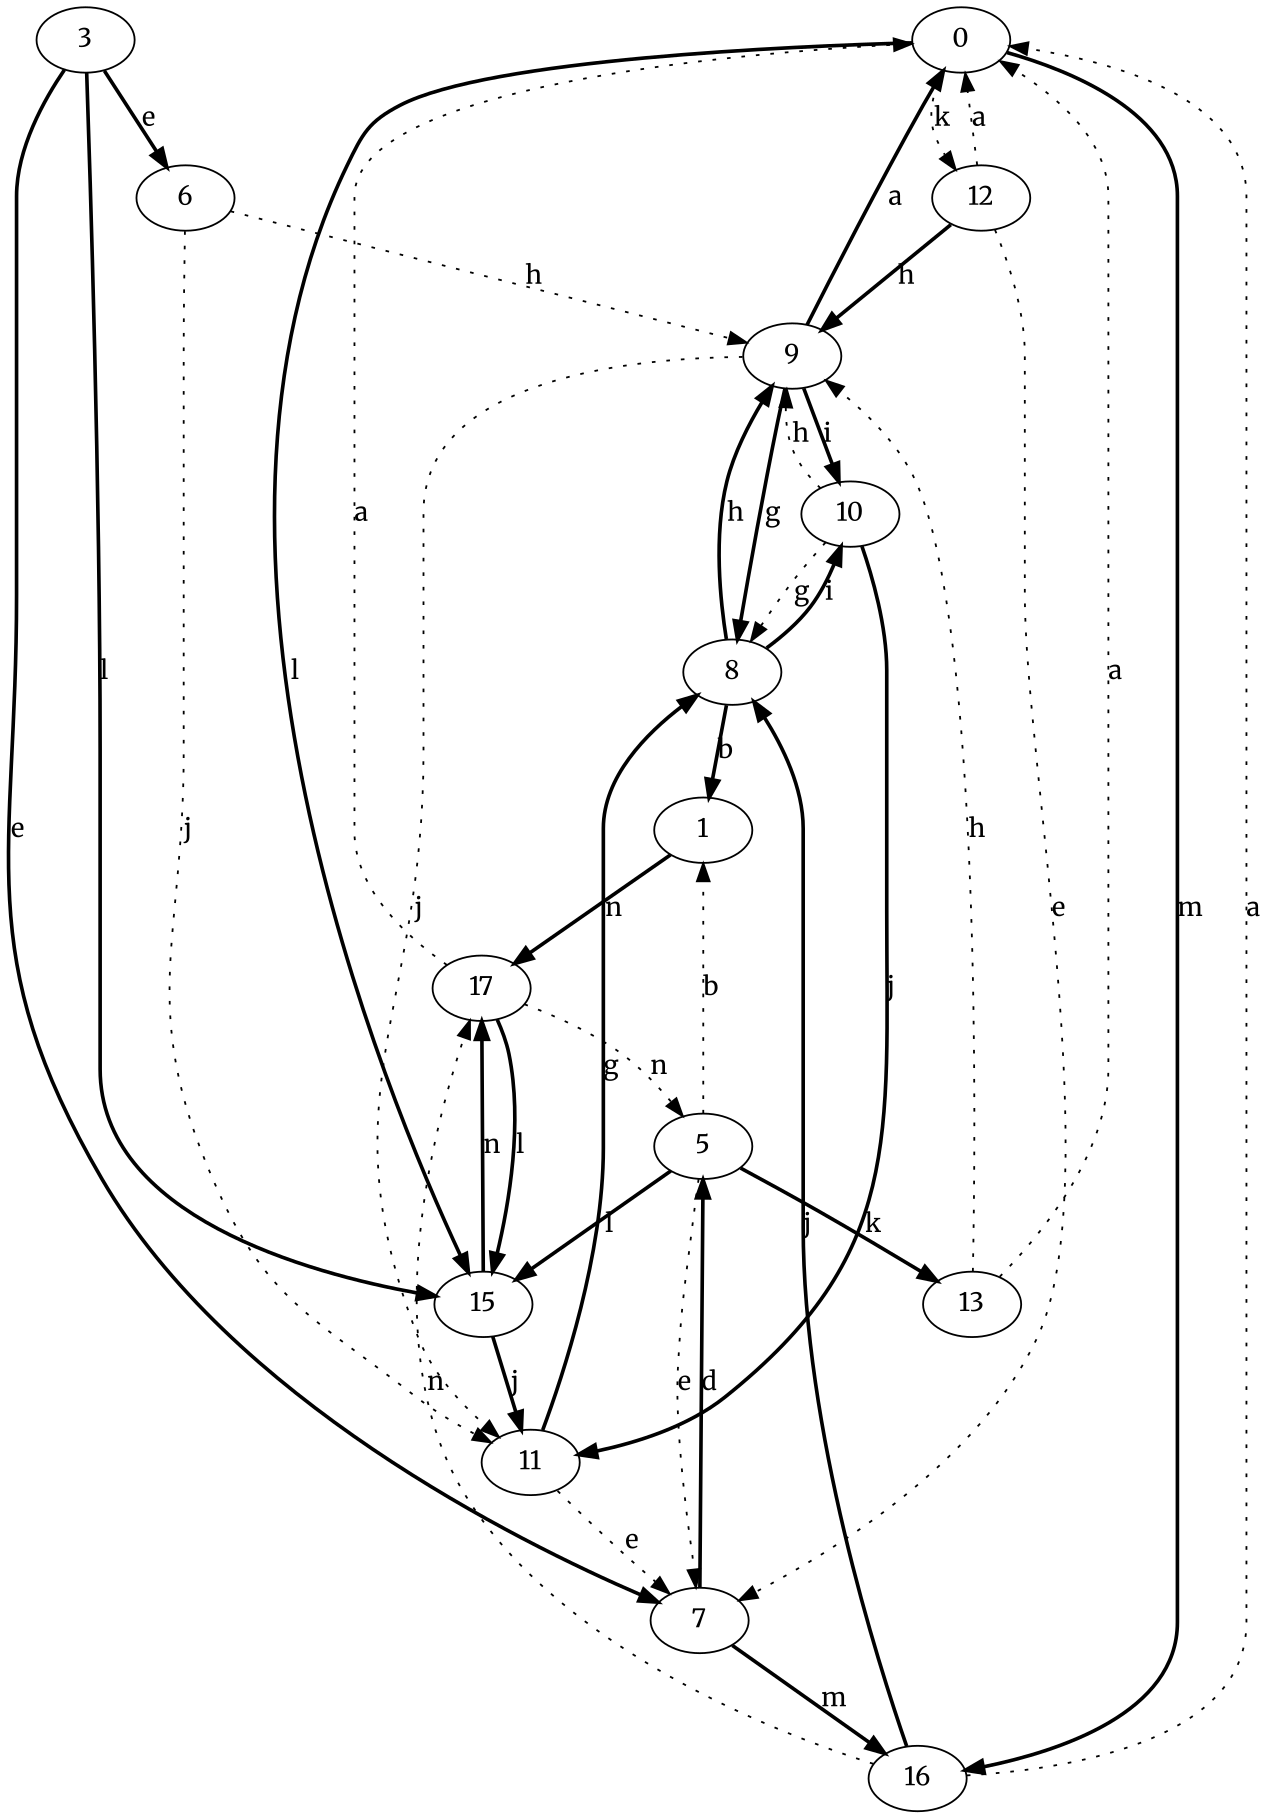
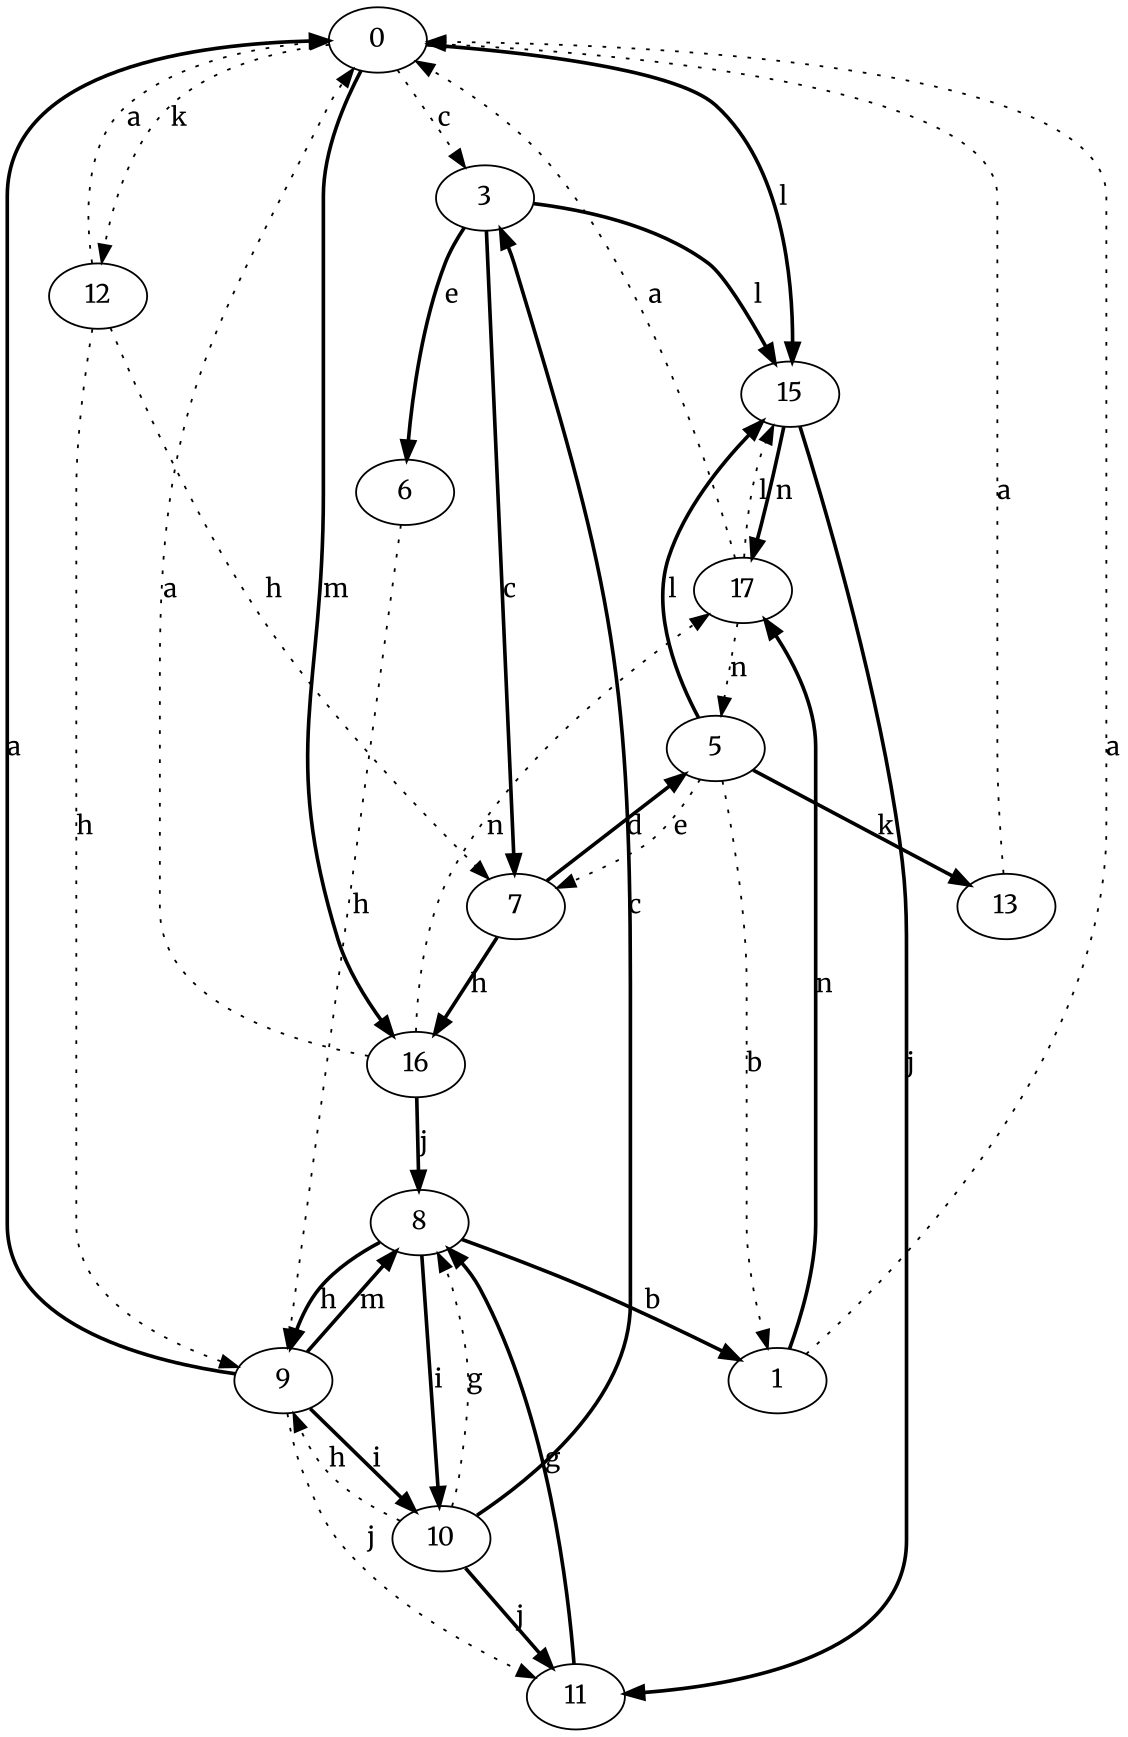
none -> (426, 111)
(893, 272) -> (76, 882)
none -> (1106, 470)
(773, 514) -> (373, 1302)
(966, 815) -> none
(18, 830) -> (510, 590)
(176, 895) -> none
none -> (630, 904)
(1059, 909) -> (274, 590)
(514, 1136) -> (751, 499)
(606, 1537) -> none
(835, 1699) -> (480, 986)
